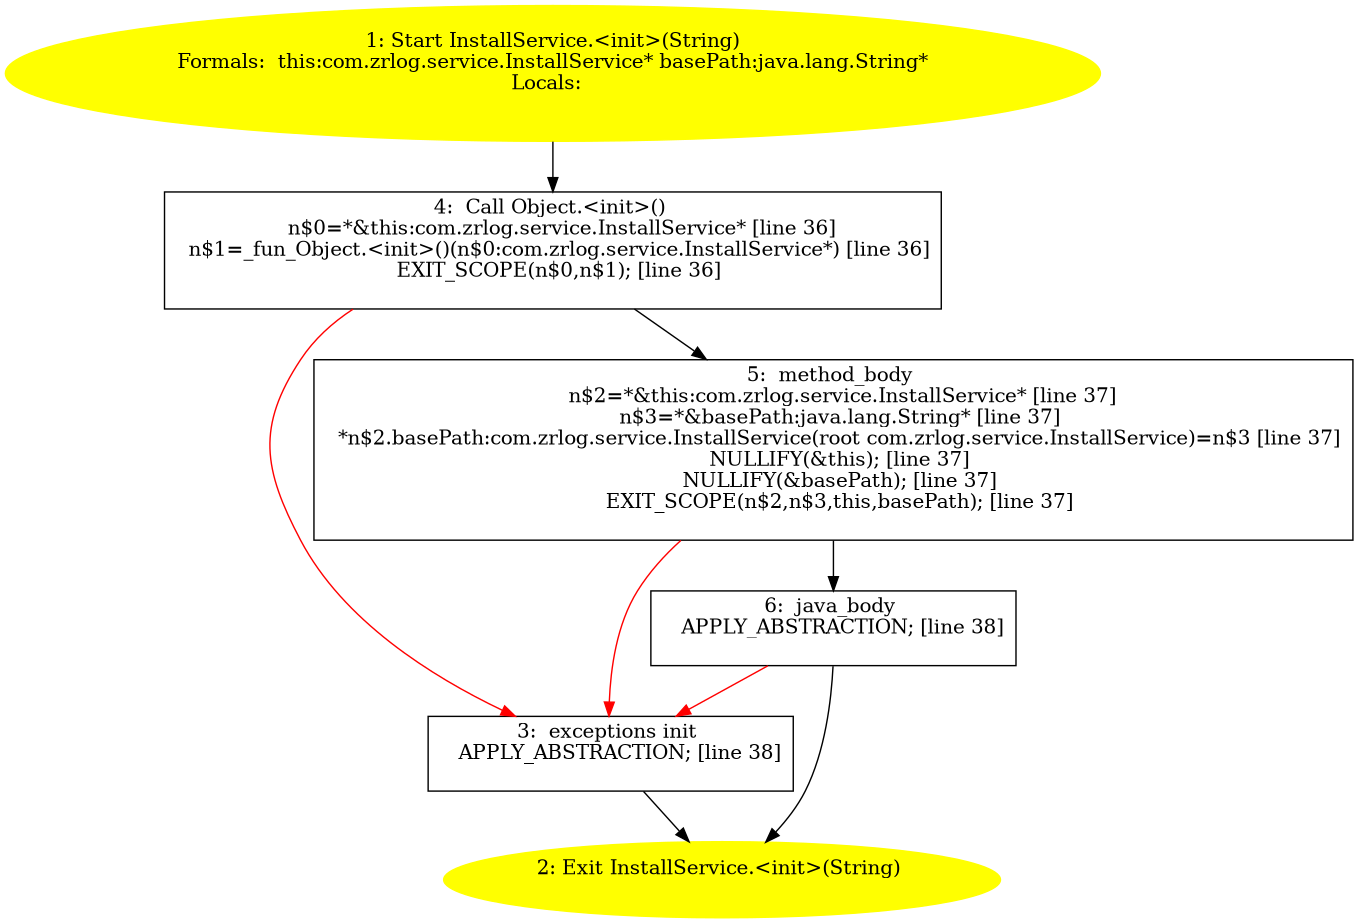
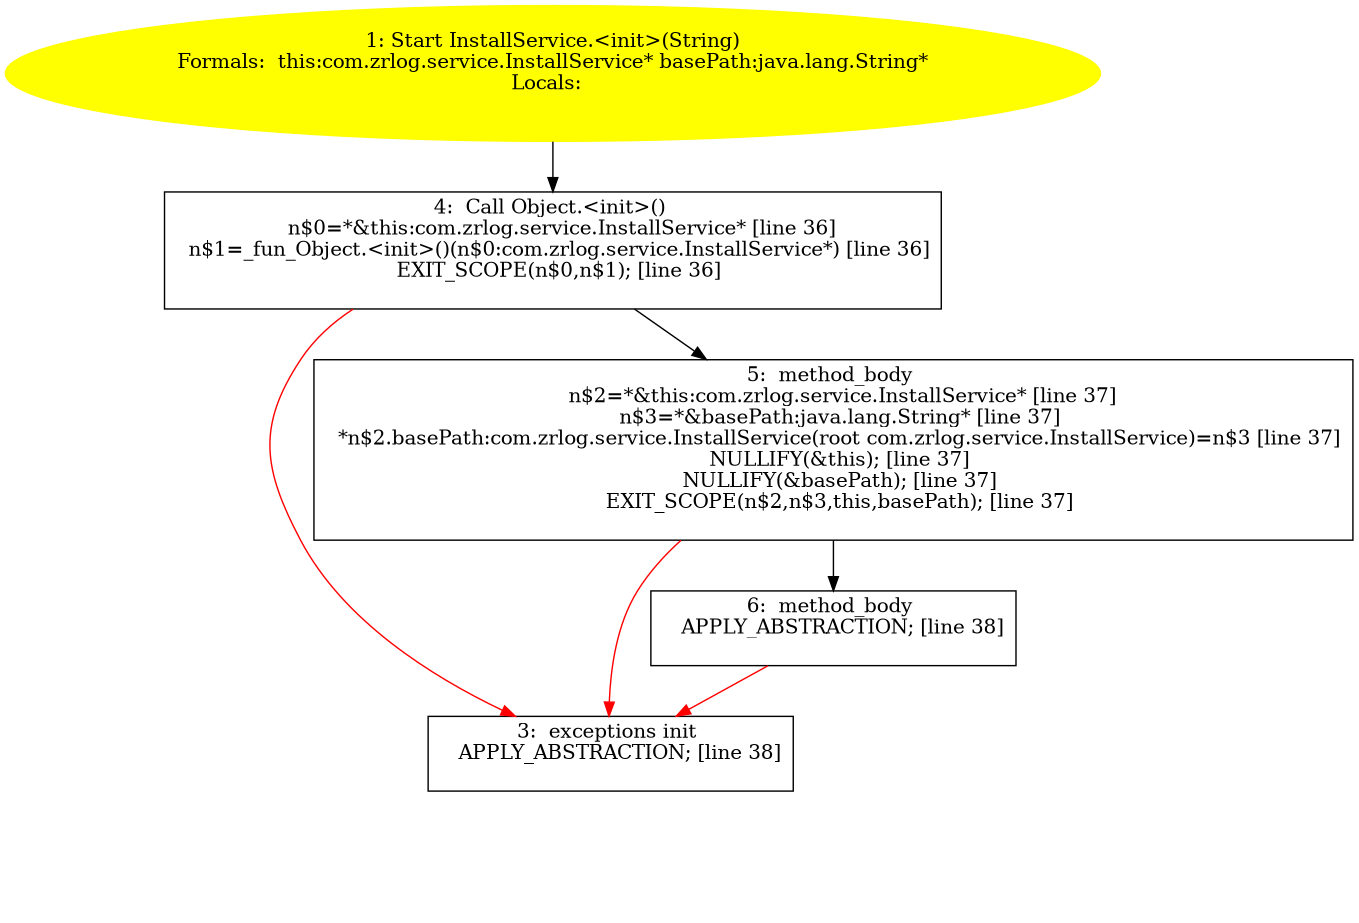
(833, 628) -> (833, 628)
(722, 880) -> none
